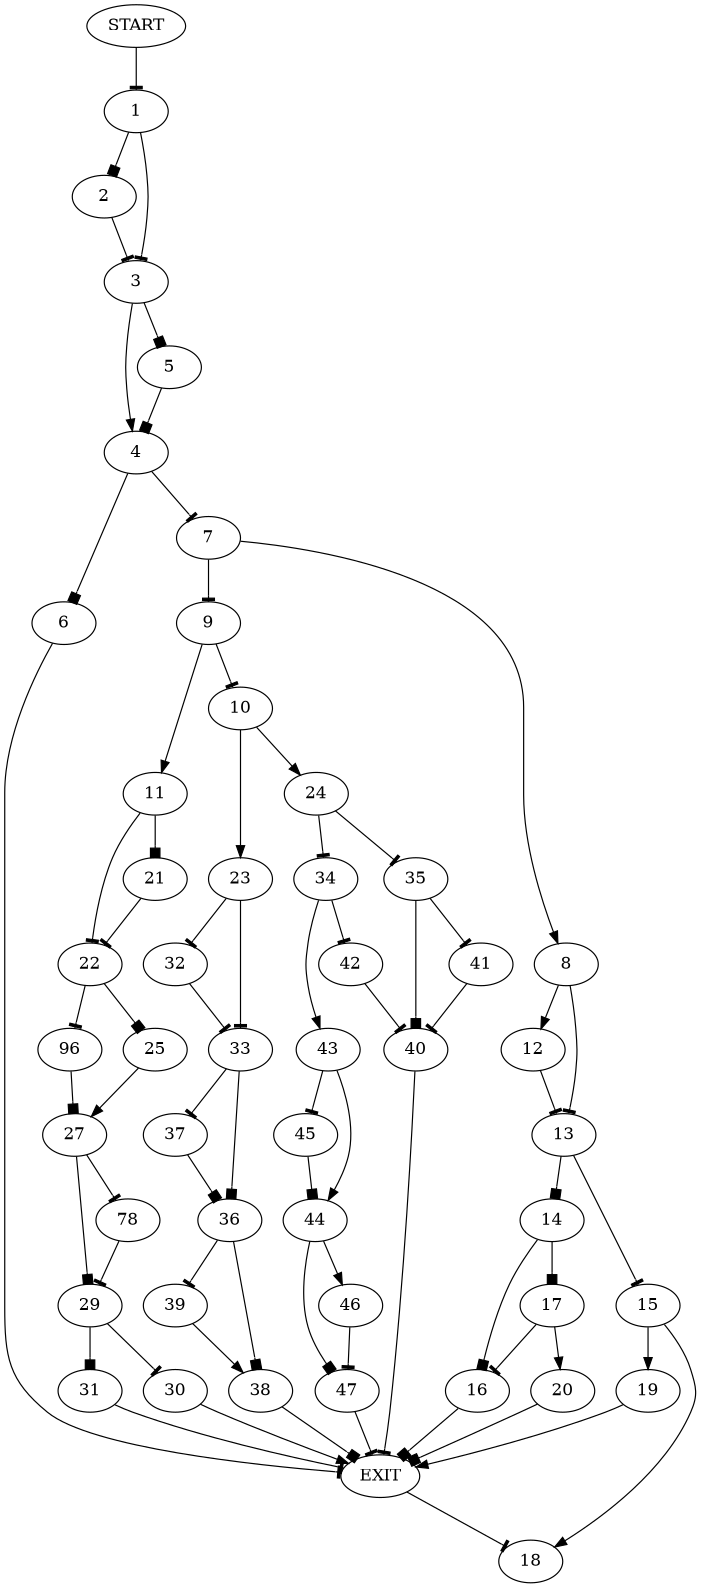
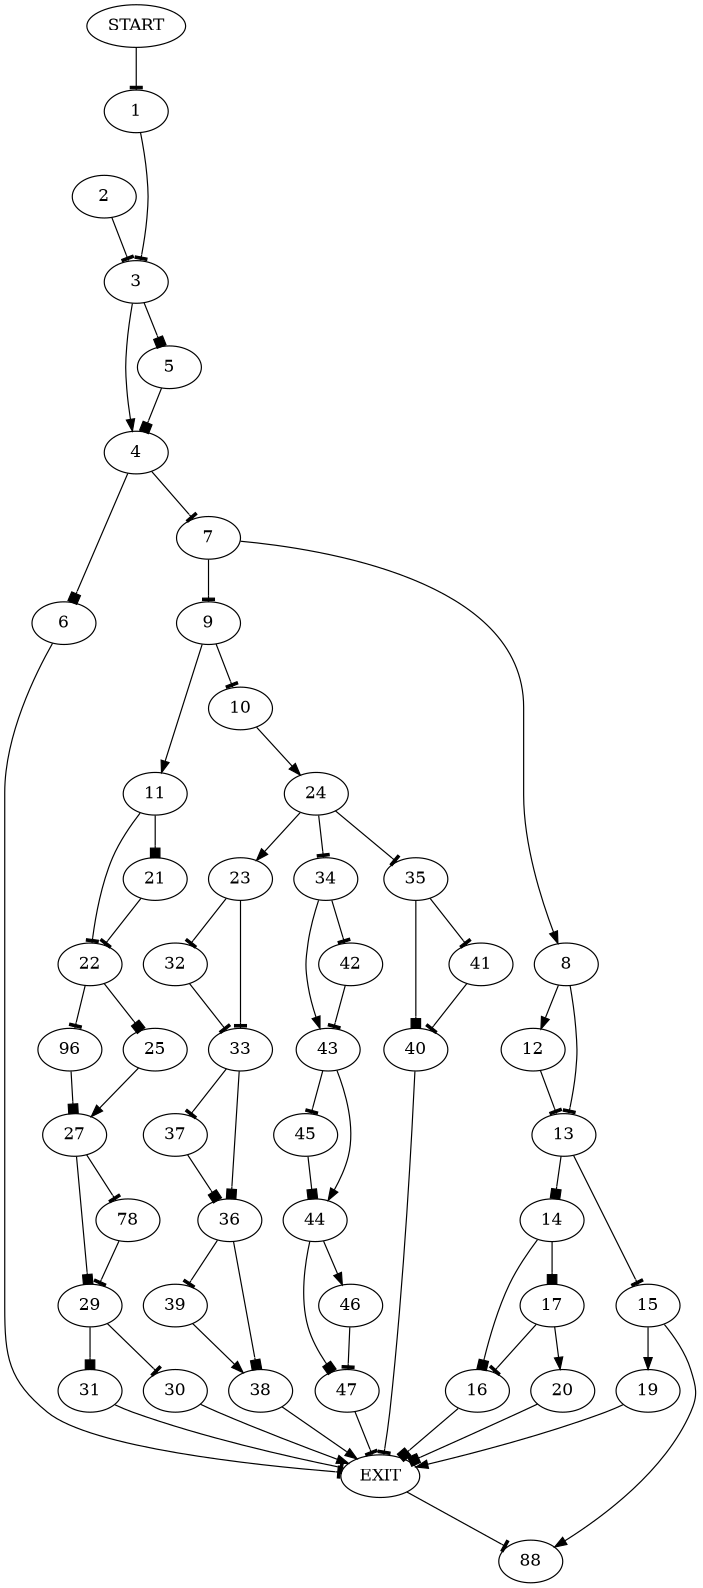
(122, 148) -> none
(240, 788) -> (282, 832)
(381, 1005) -> (340, 1004)
(314, 1429) -> (314, 1429)
(531, 1561) -> (531, 1561)
